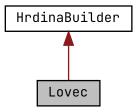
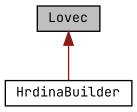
(69, 63) -> (69, 63)
